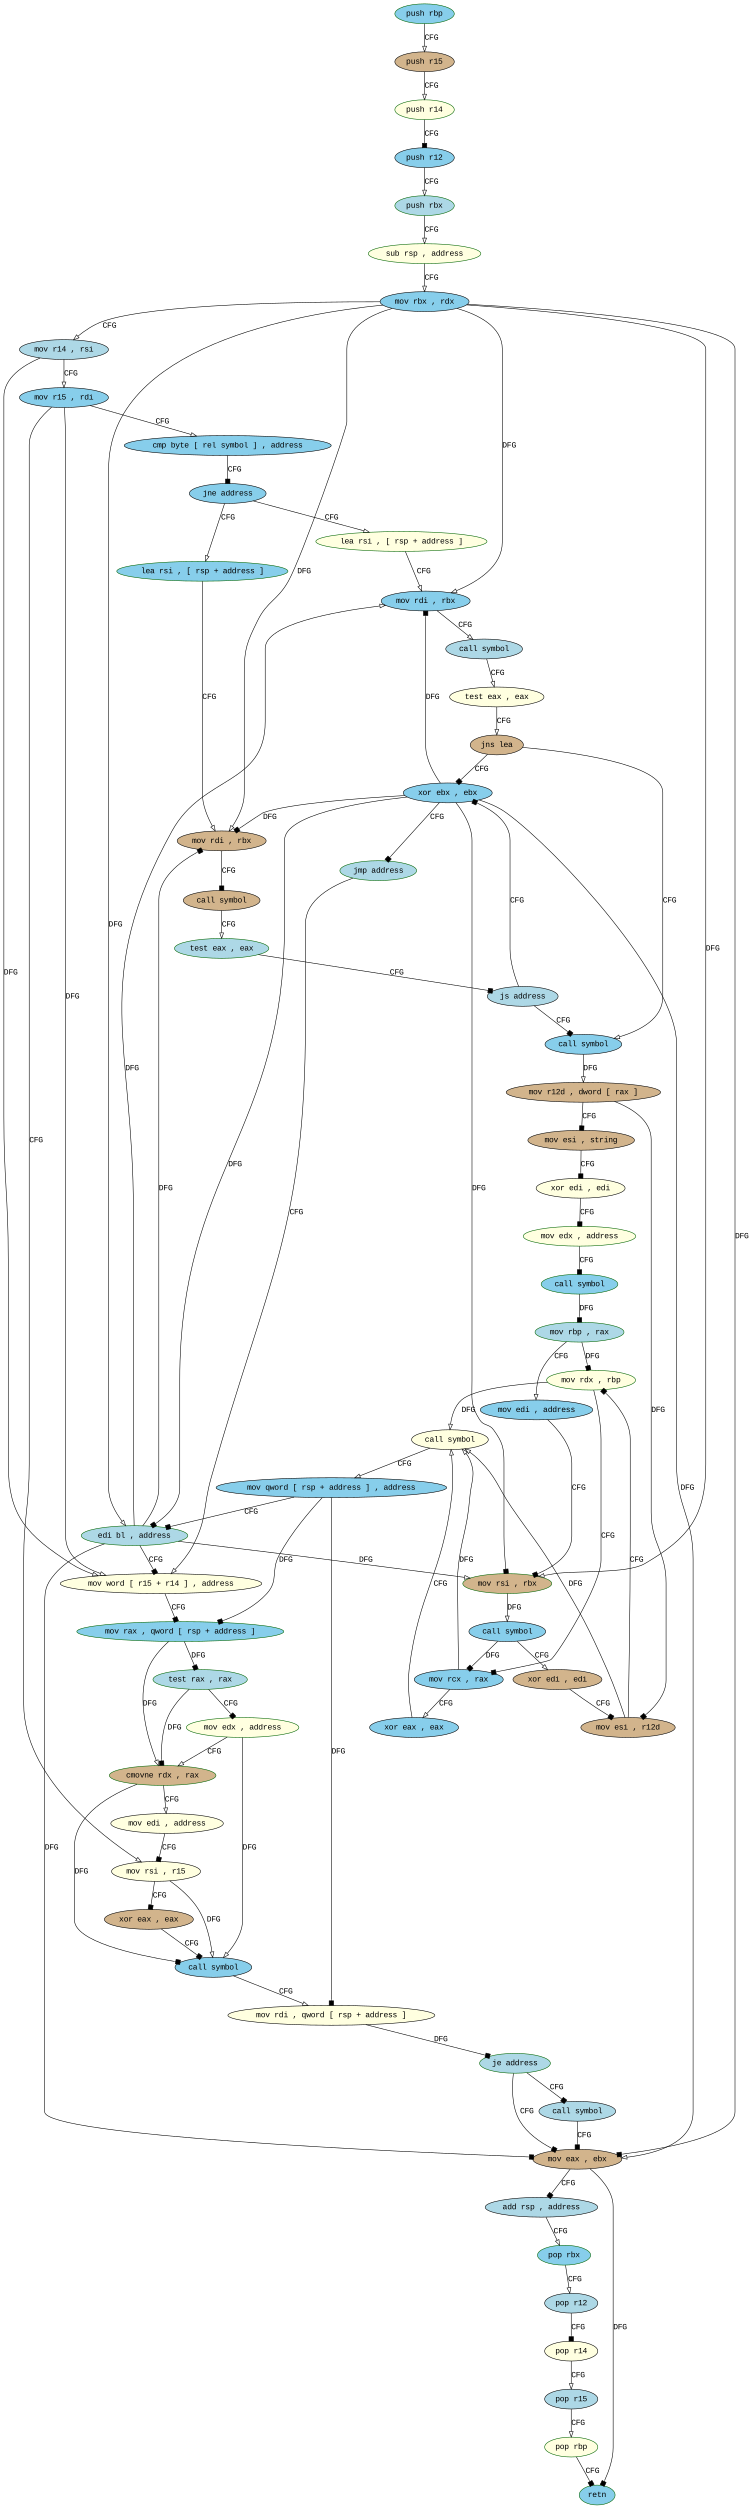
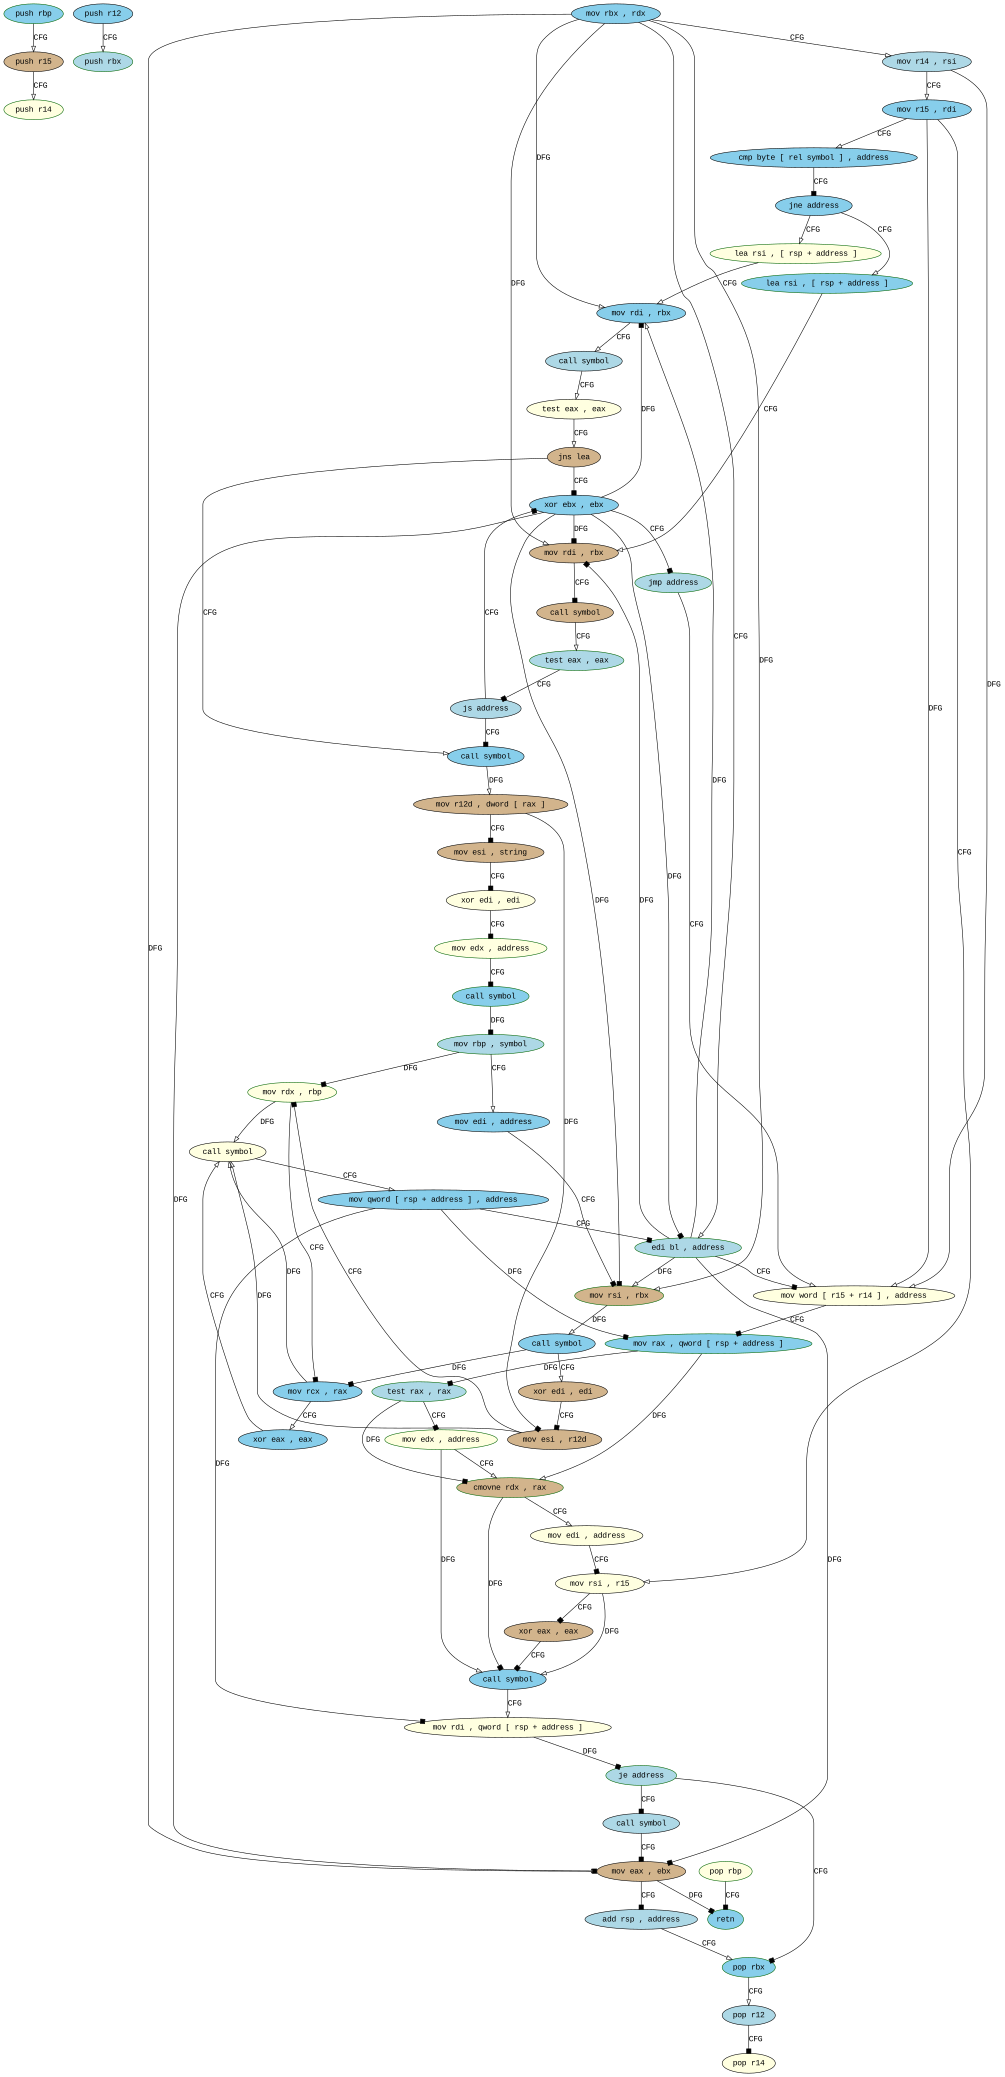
(425, 131) -> none
(425, 254) -> none
(116, 924) -> (741, 637)
(580, 1332) -> (491, 1044)
(518, 2118) -> (814, 1825)
(571, 2399) -> none
